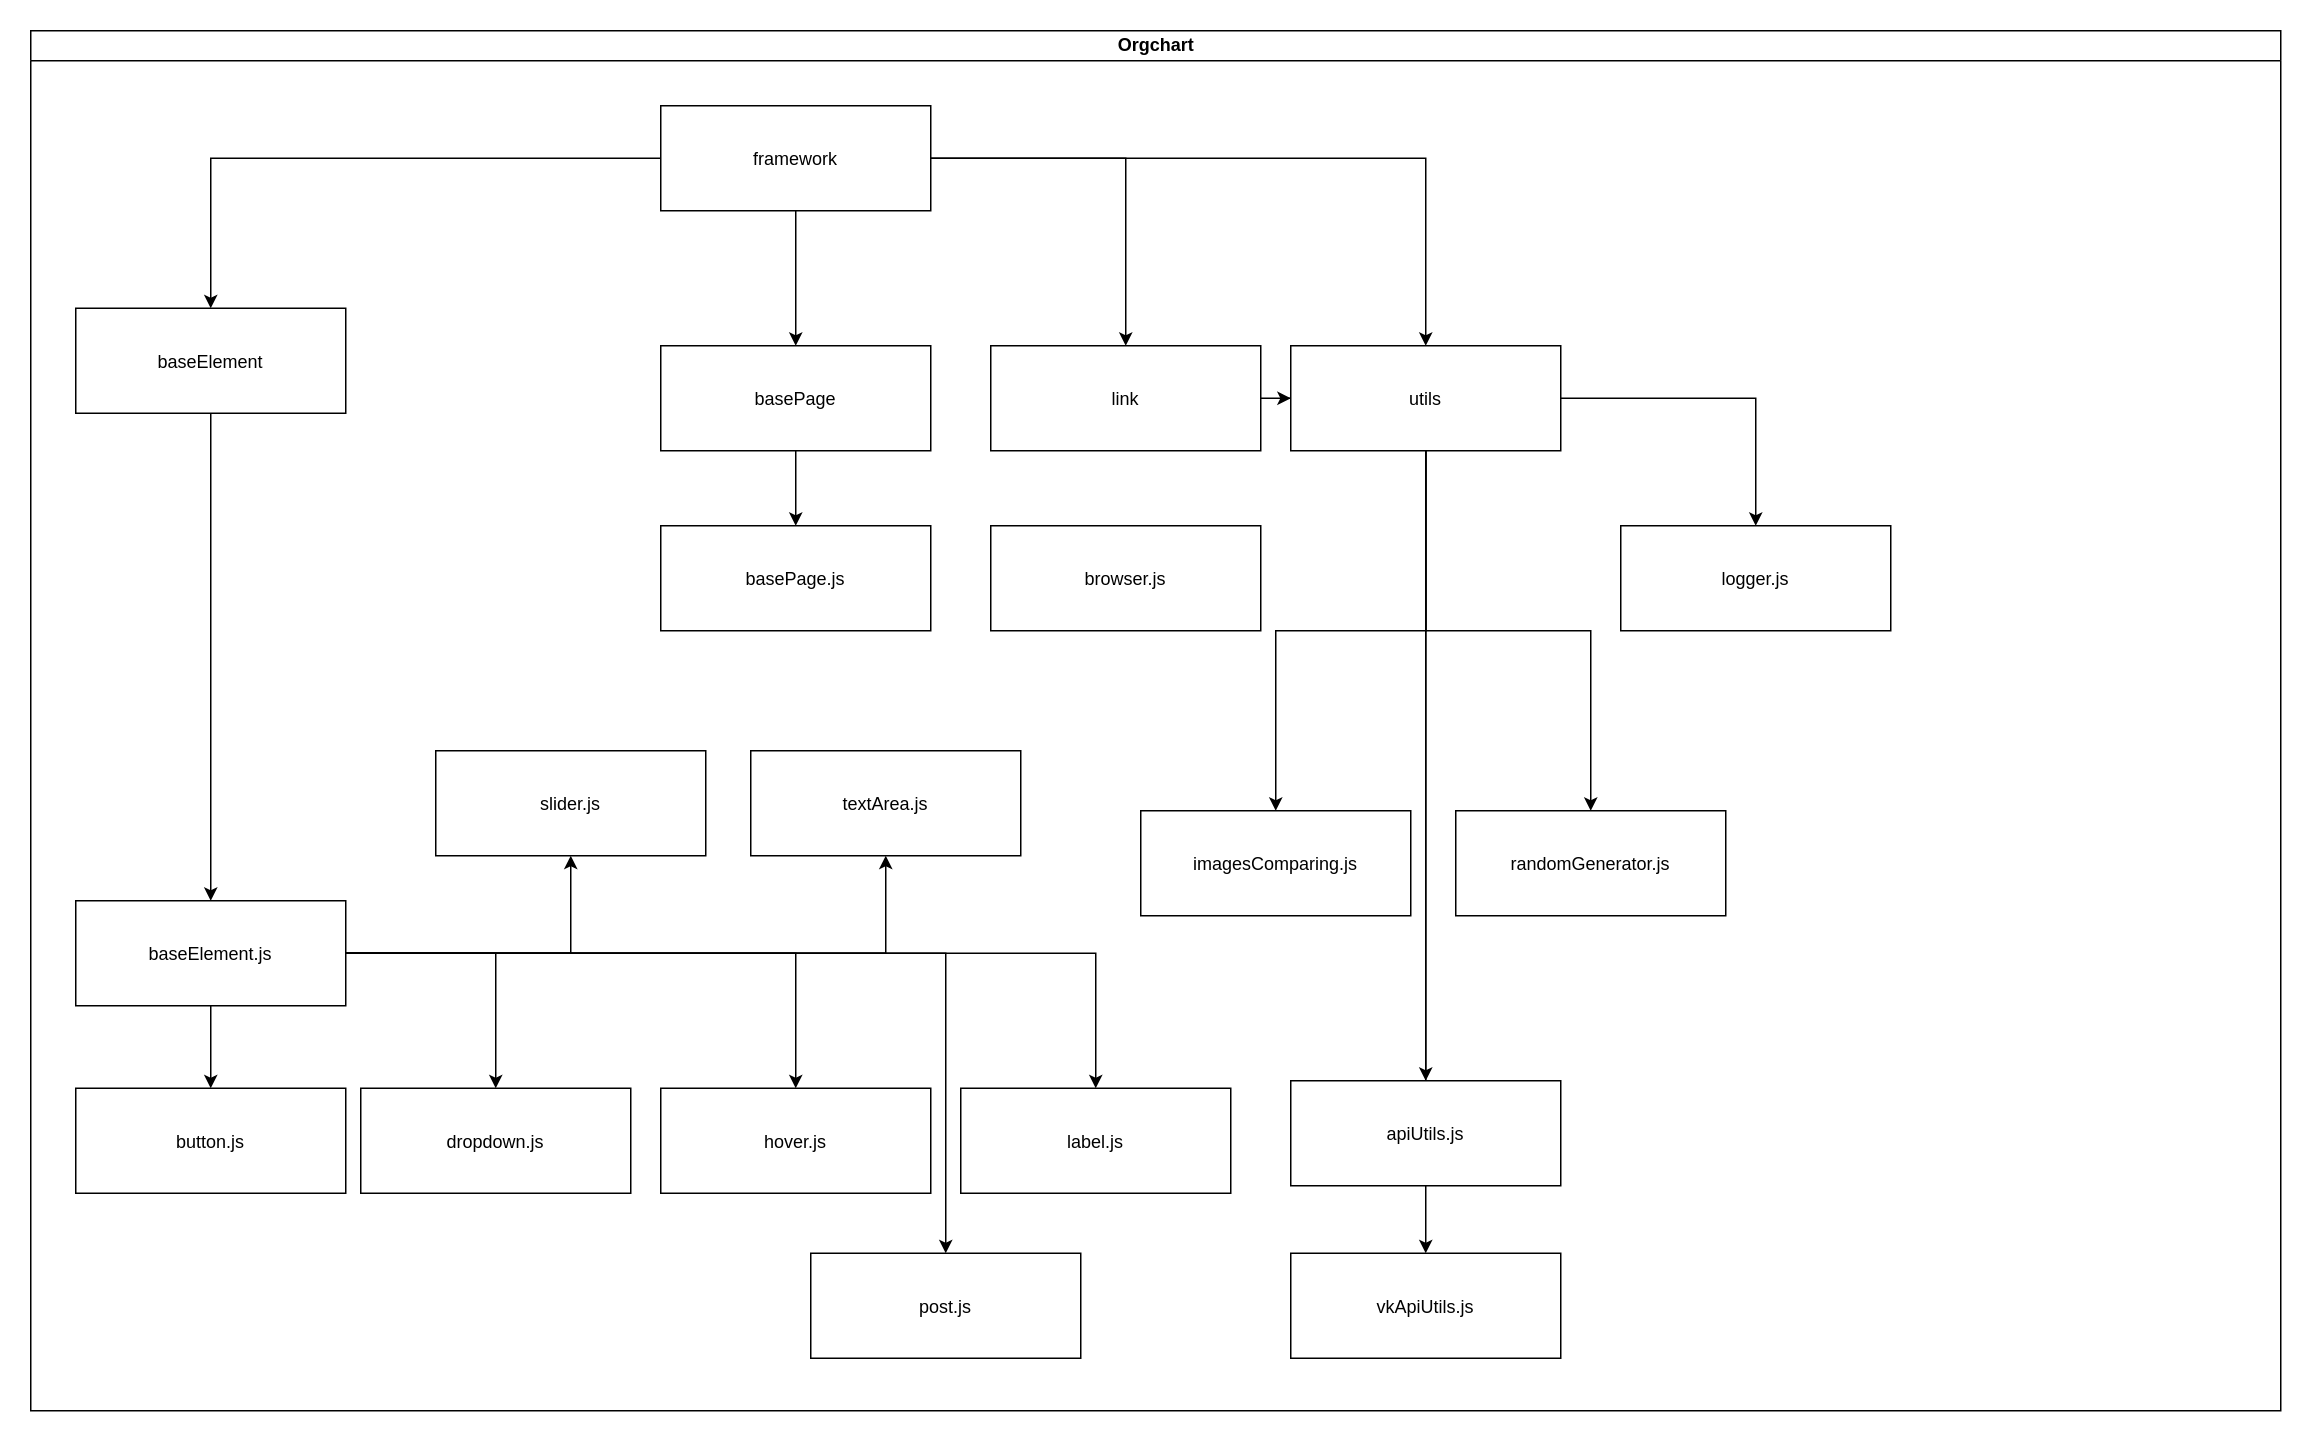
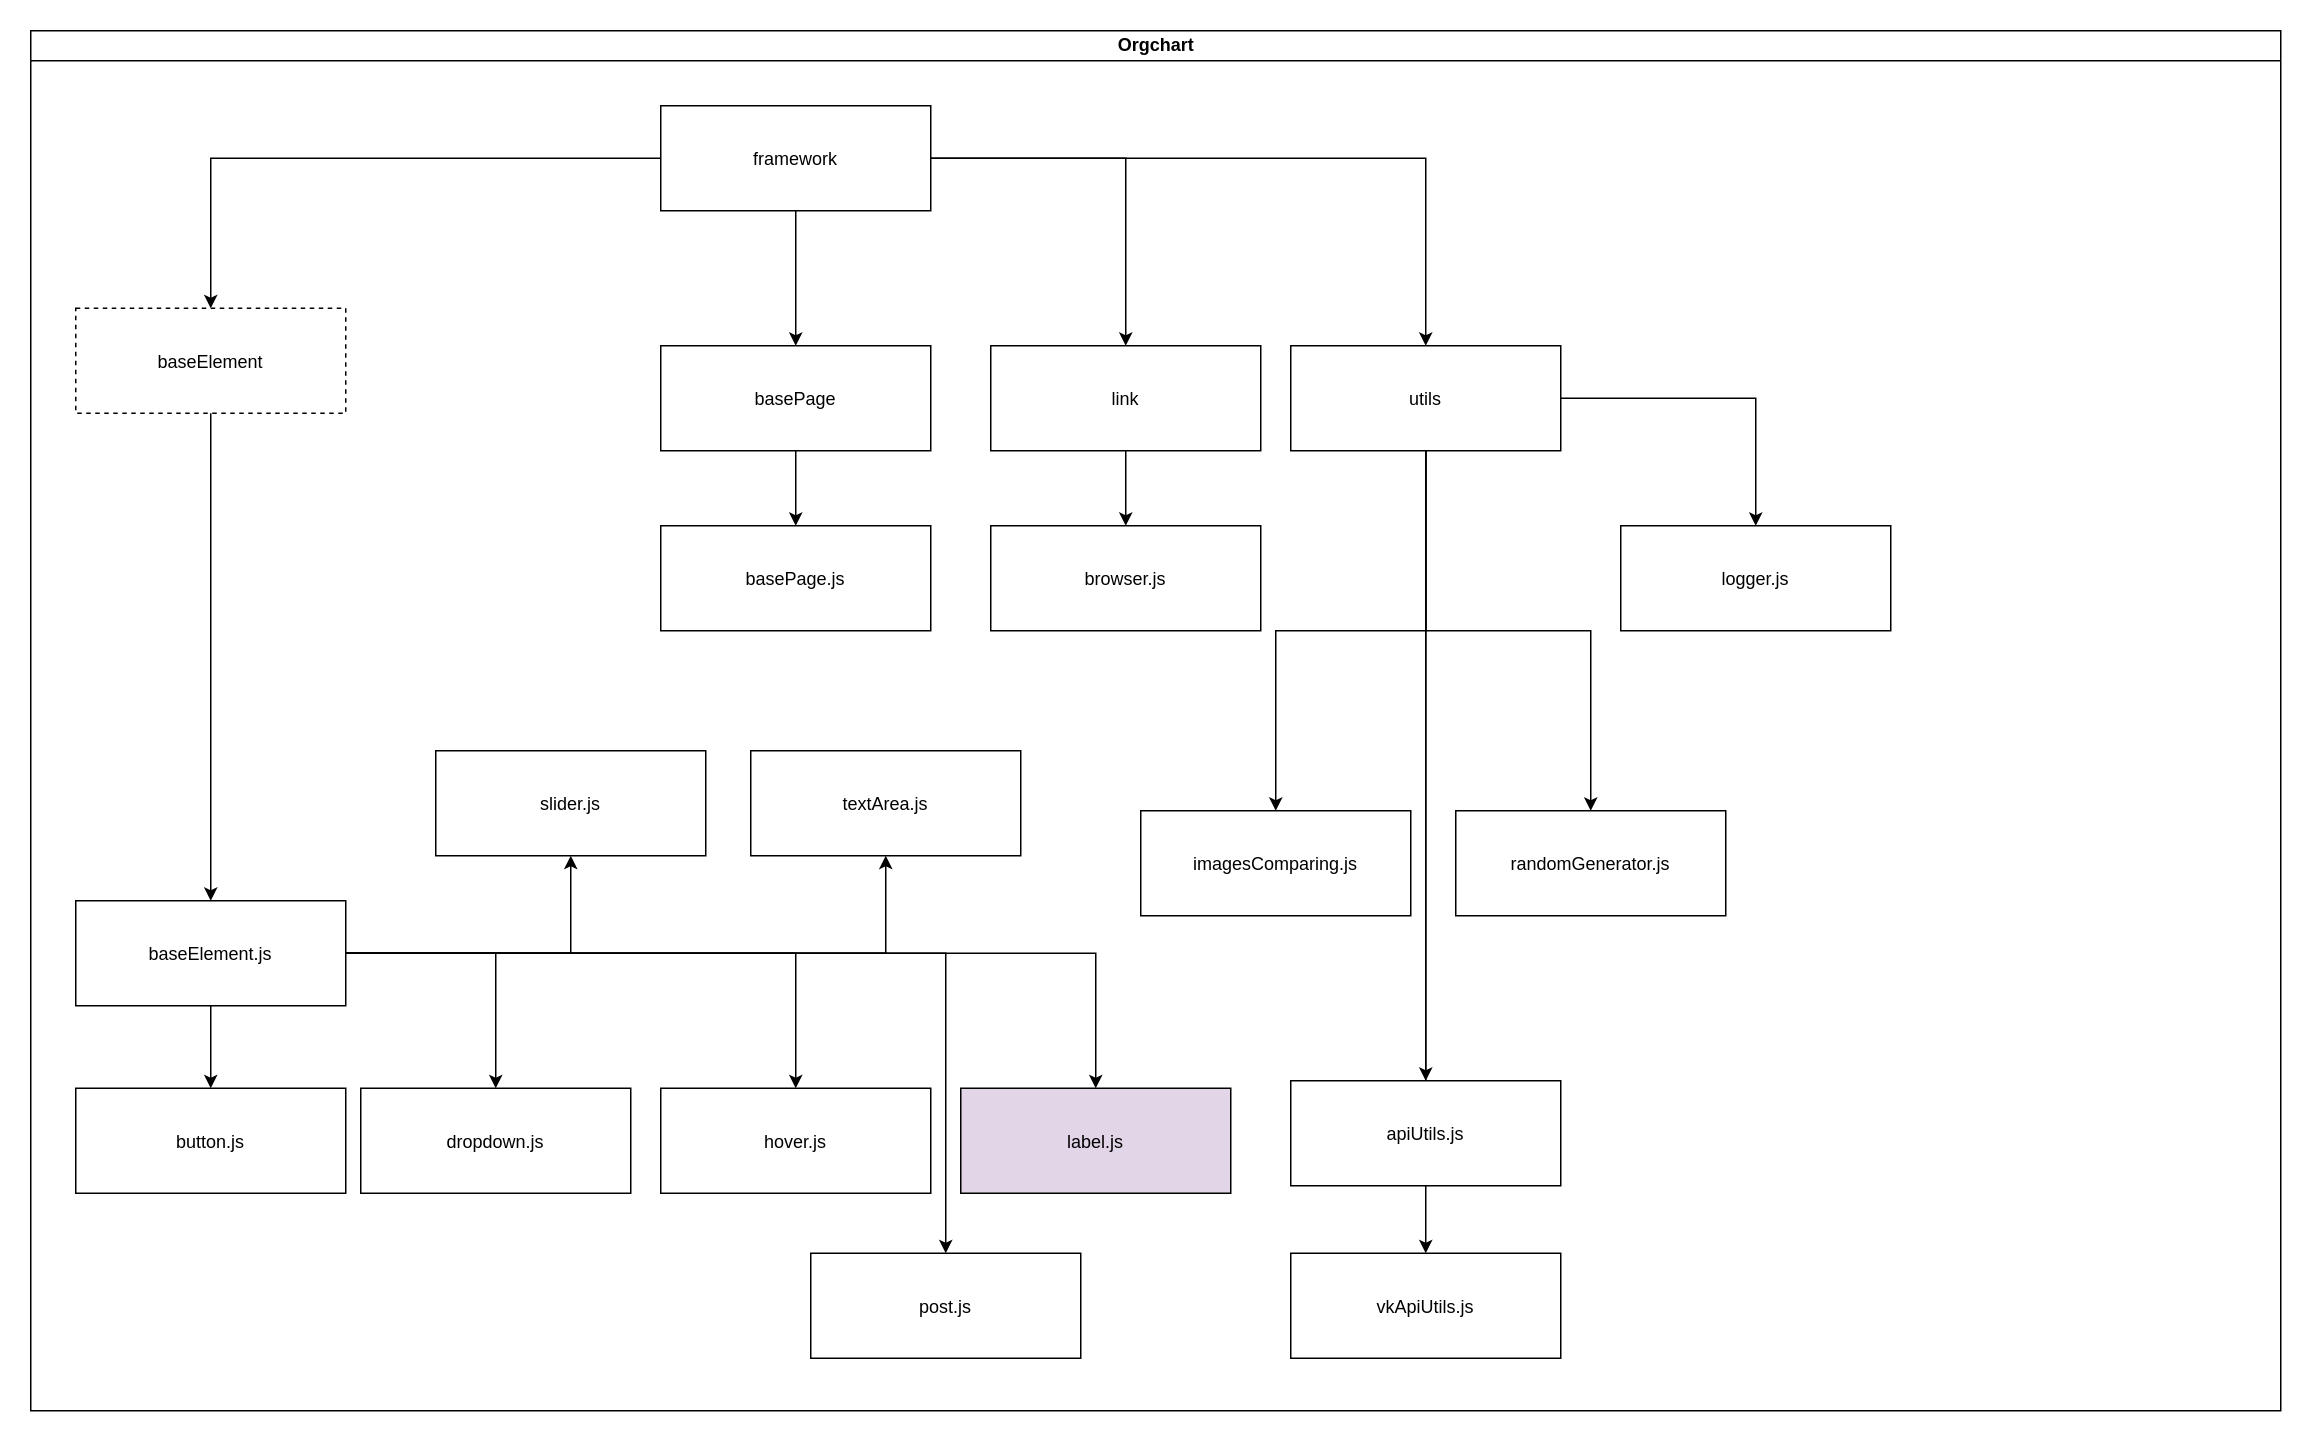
(211, 361) -> (211, 361)
(1281, 398) -> (1126, 483)
(1096, 1141) -> (1096, 1141)
